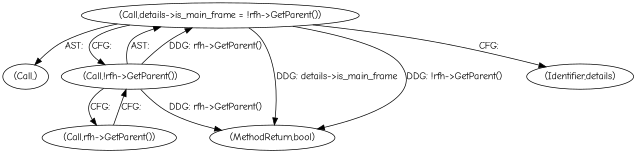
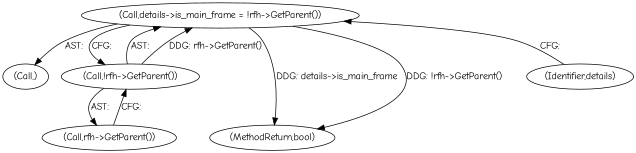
(427, 40) -> (461, 31)
(102, 107) -> (102, 107)
(174, 115) -> none
